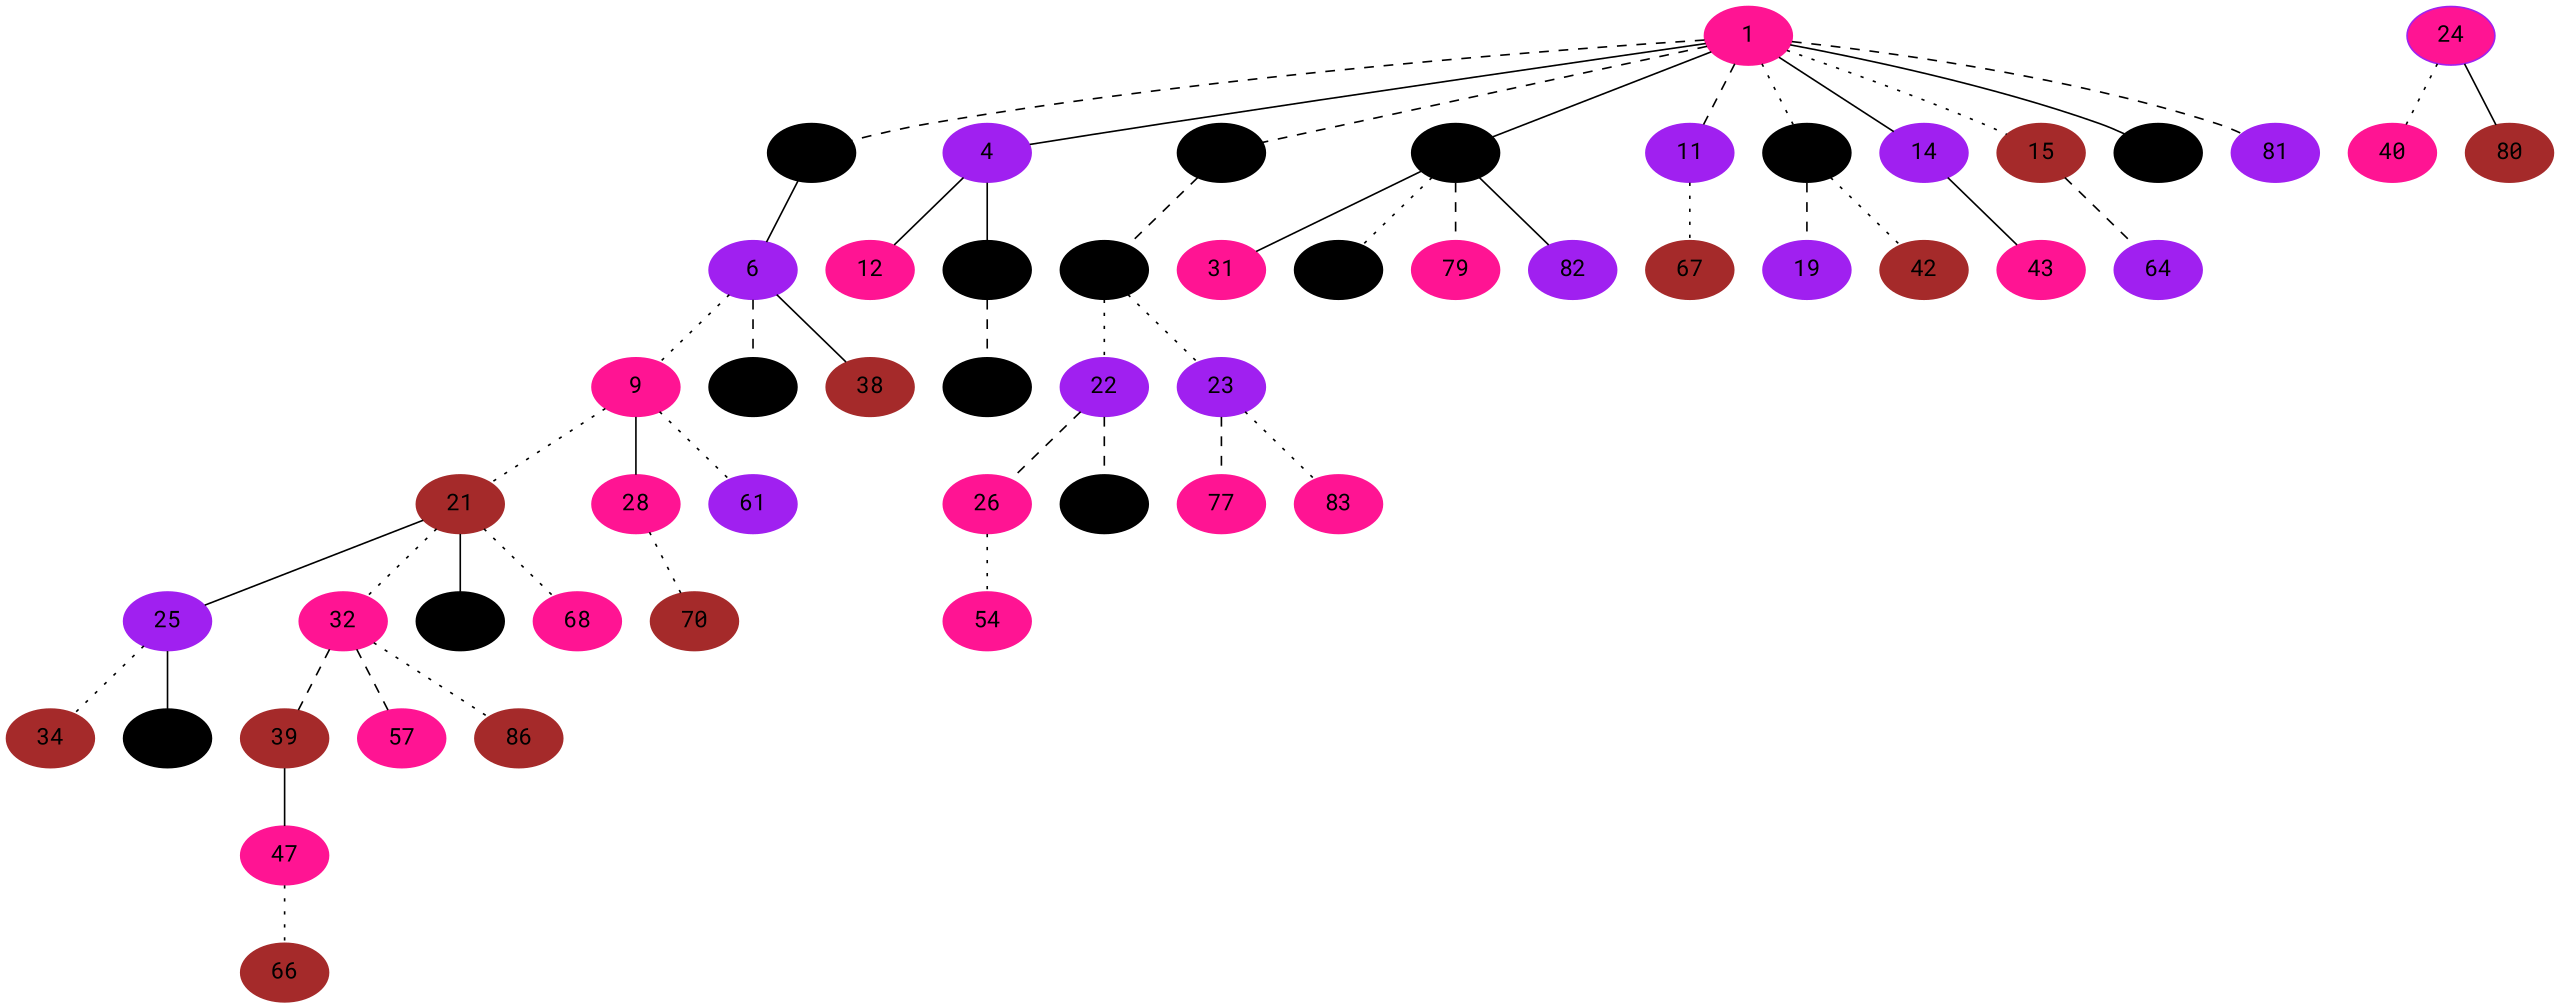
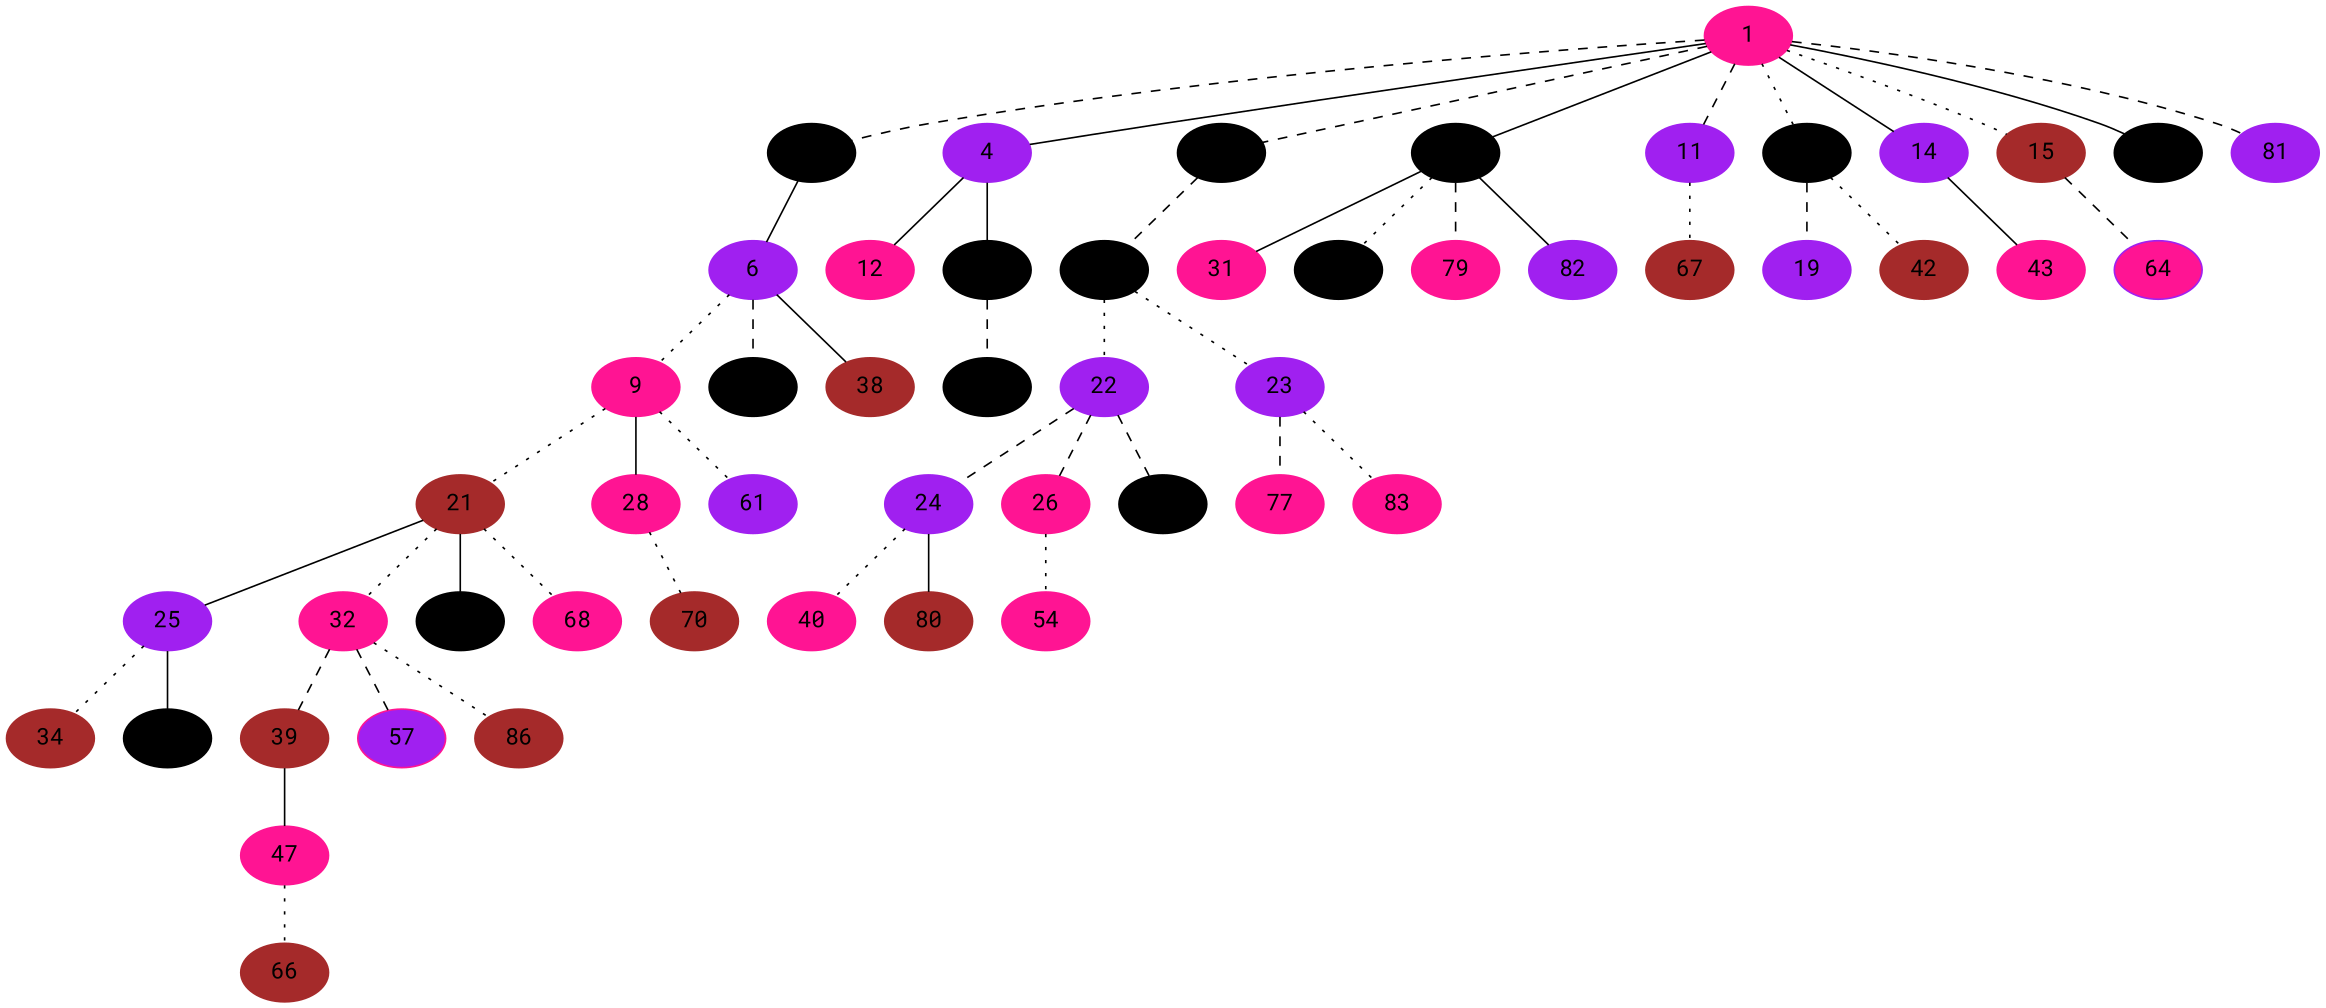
(2451, 36) -> (929, 504)
(2158, 270) -> (2158, 270)
none -> (1016, 446)
(402, 738) -> (402, 738)
